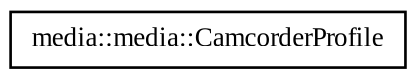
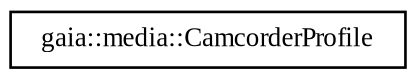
(208, 40) -> (208, 40)
